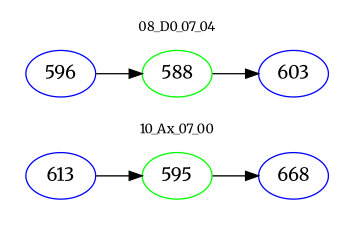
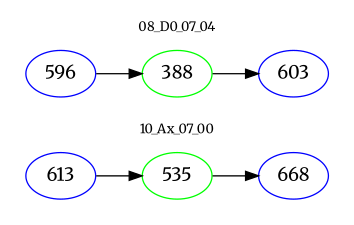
(177, 74) -> (177, 74)
(177, 176) -> (177, 176)
